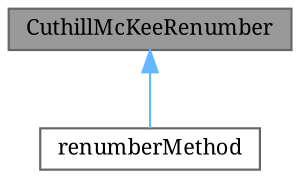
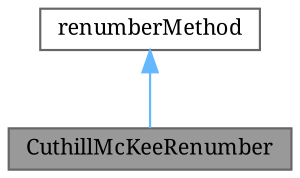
(150, 100) -> (150, 100)
